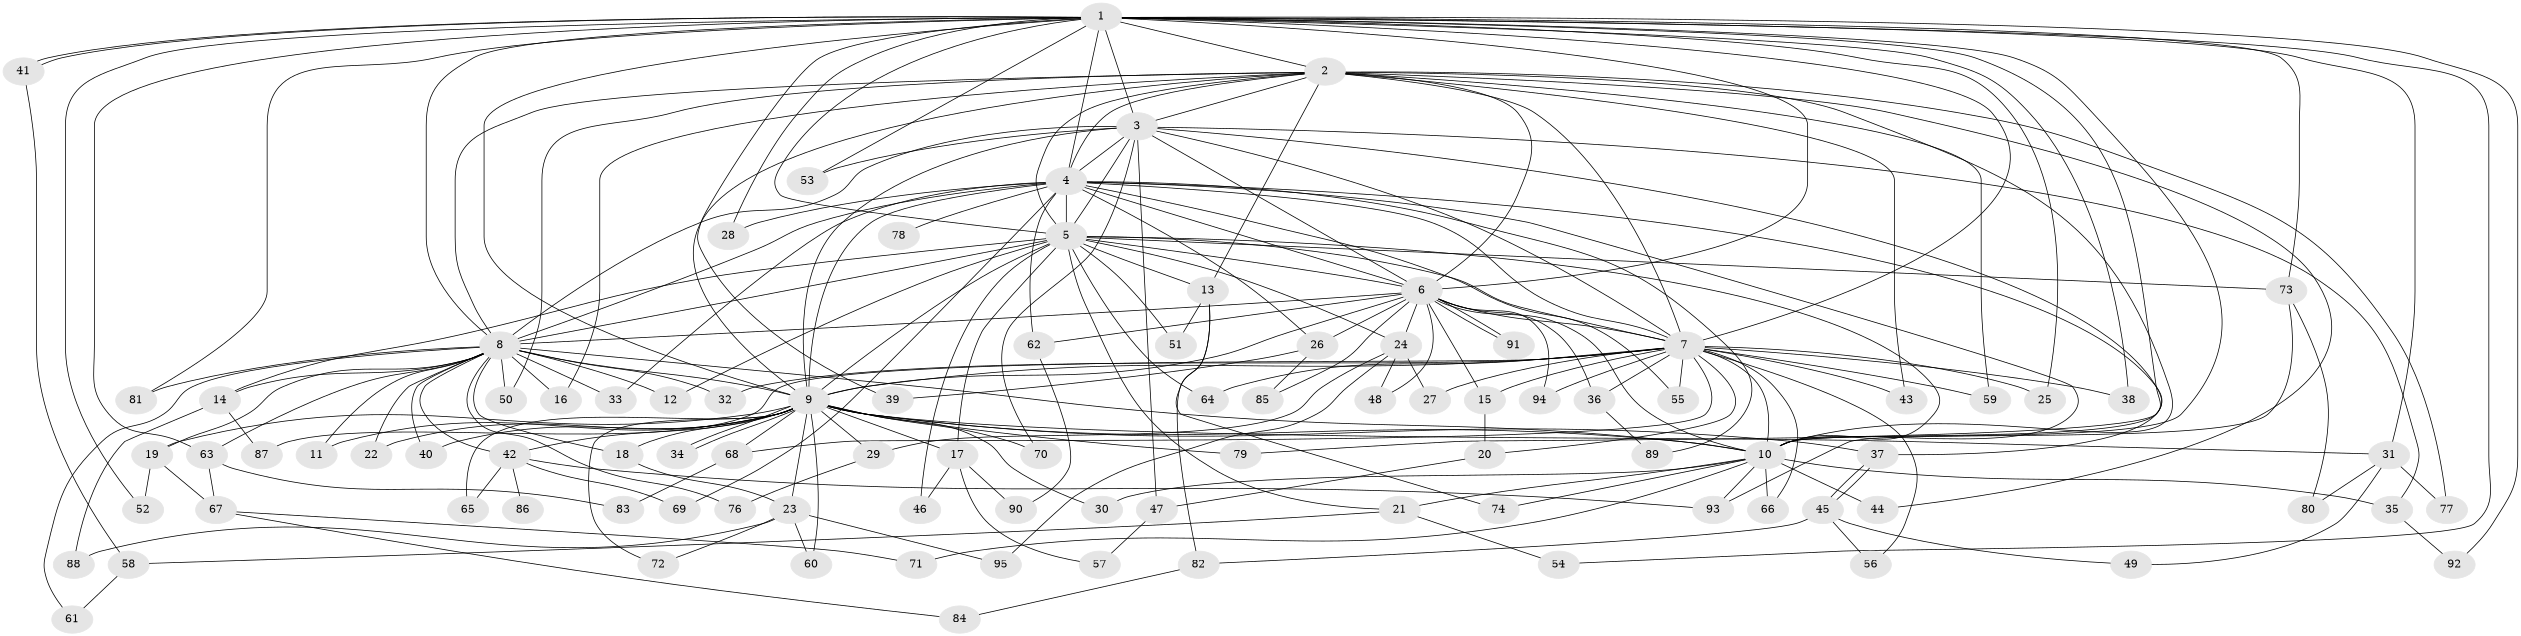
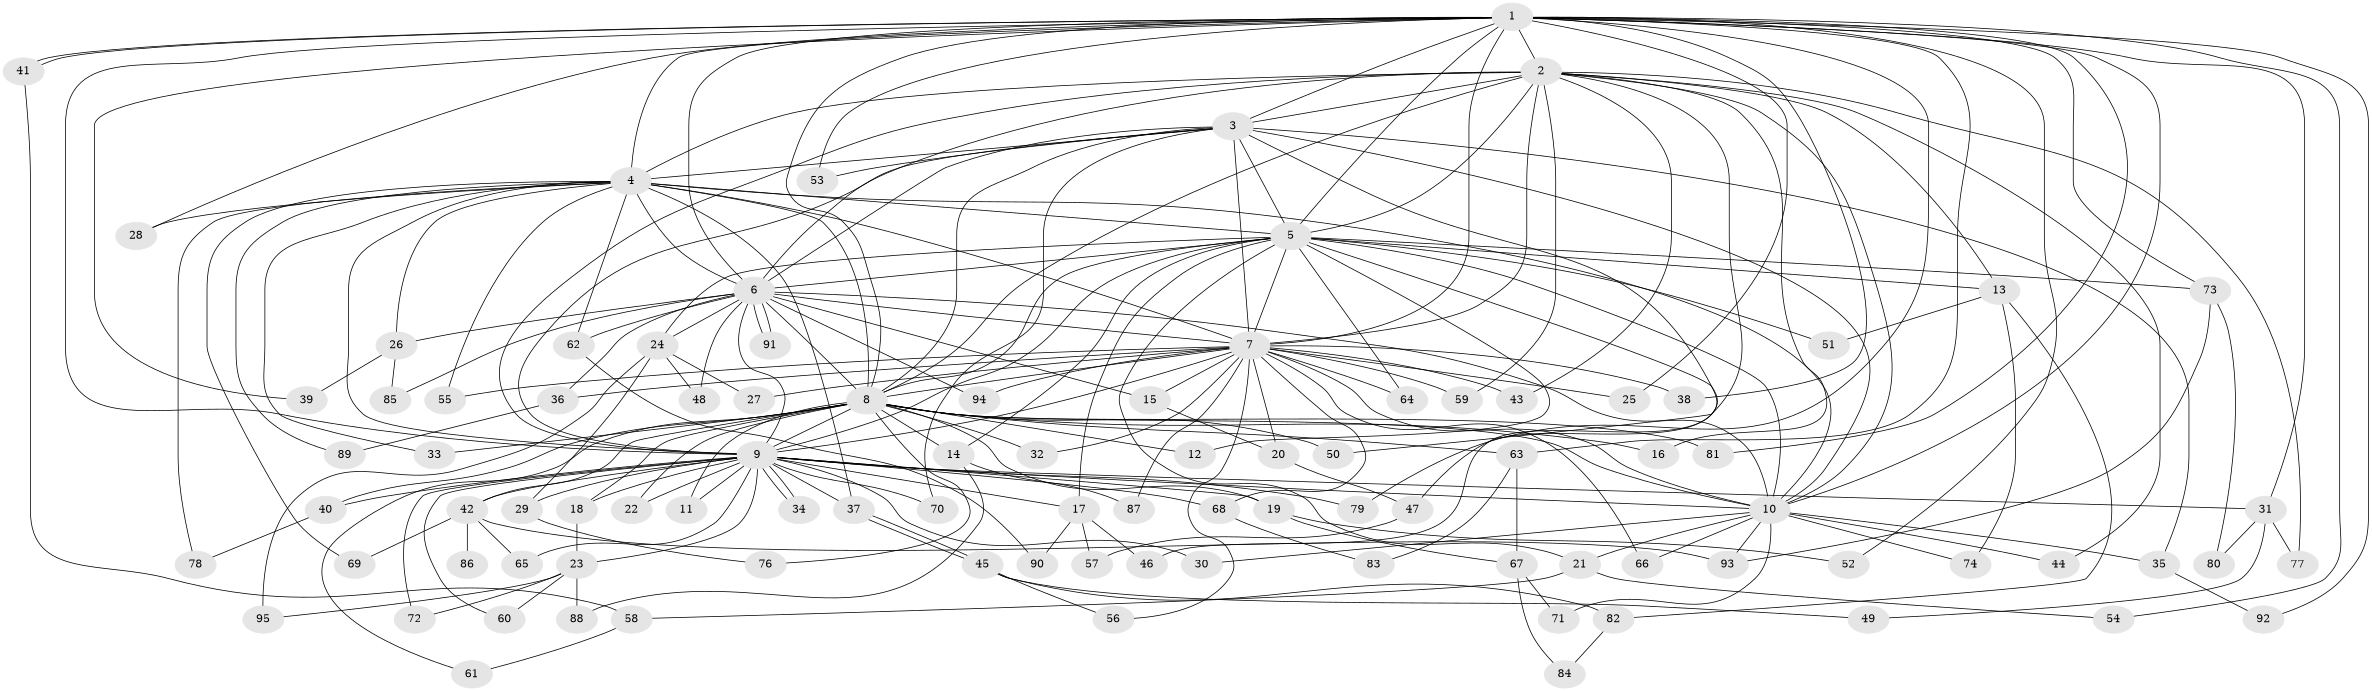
none -> (1032, 375)
none -> (261, 537)
